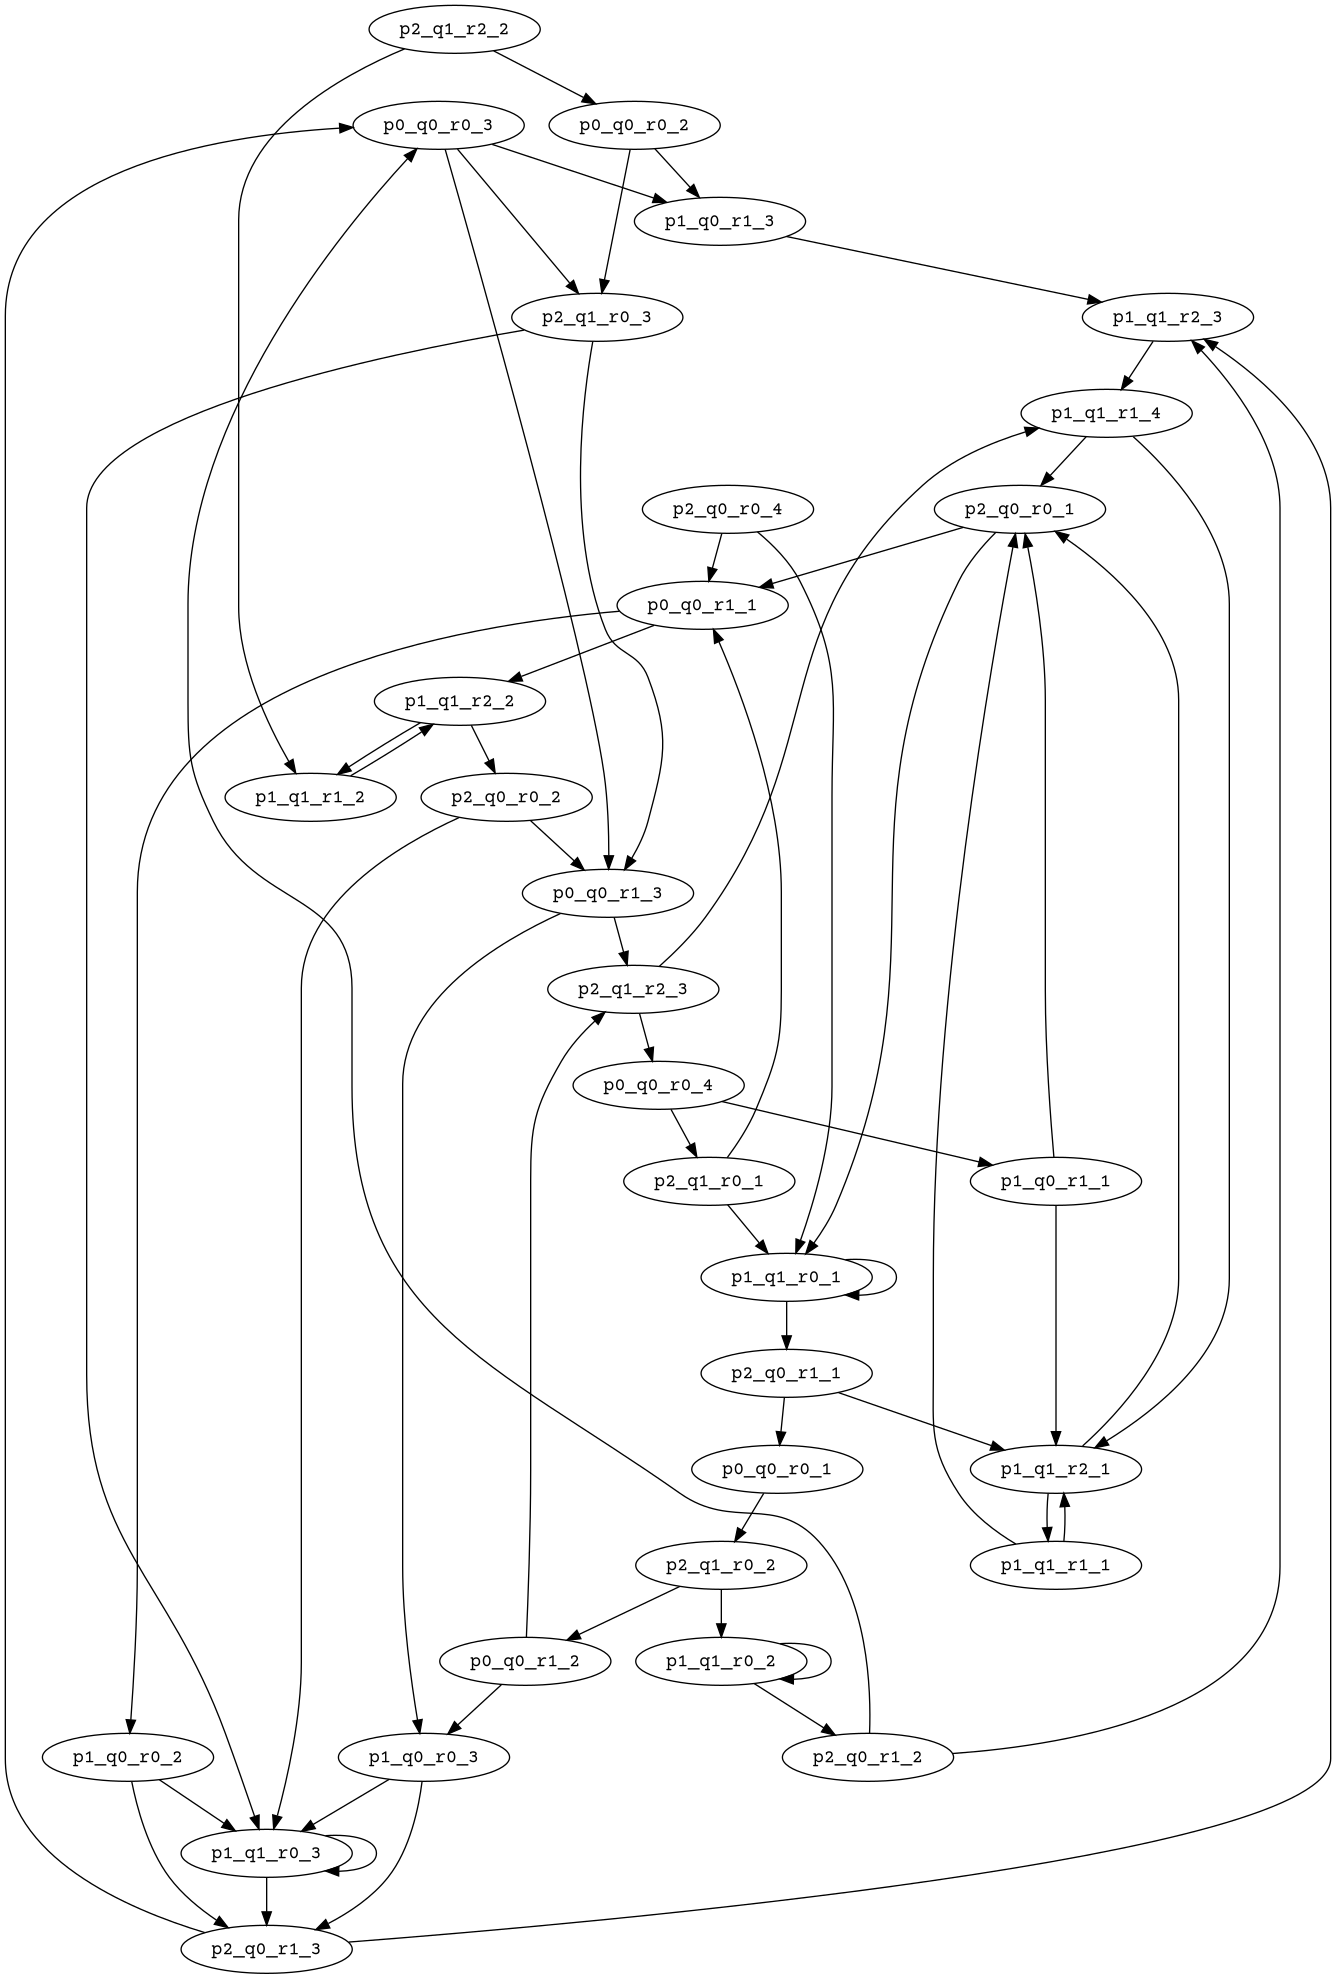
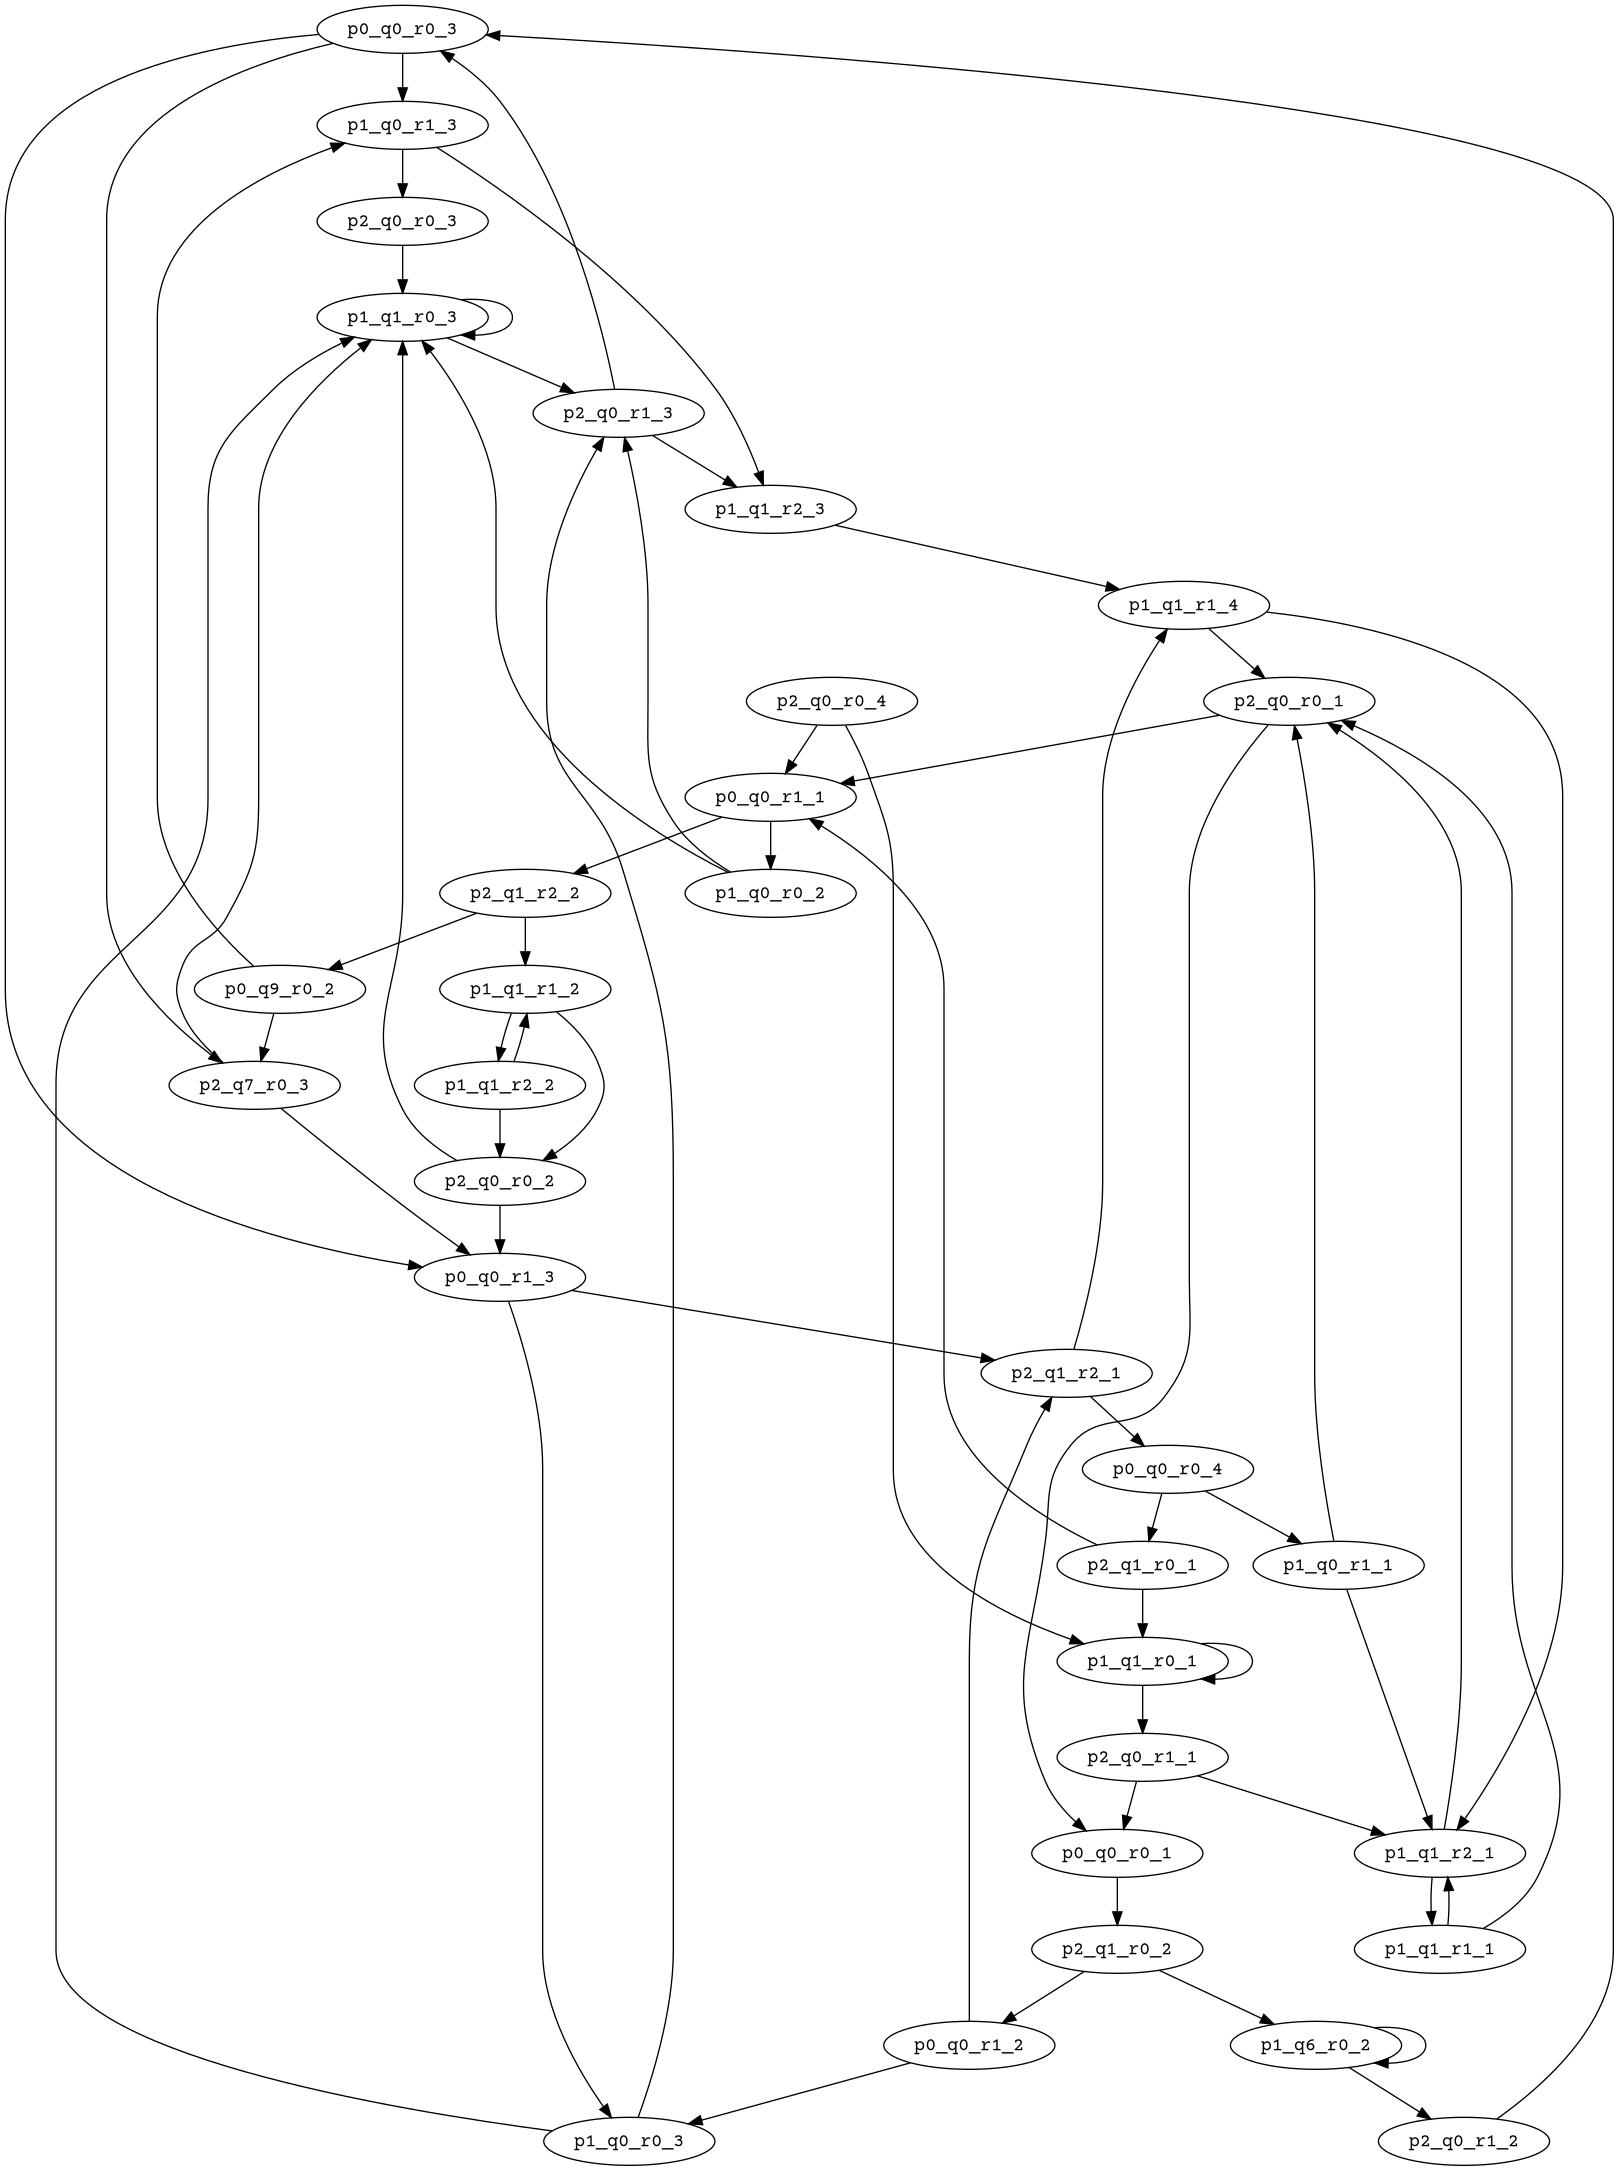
(635, 125) -> (280, 989)
none -> (403, 221)
(597, 317) -> (255, 1085)
(588, 651) -> (654, 843)
(893, 883) -> (1190, 1306)
(633, 989) -> (1067, 1373)
none -> (604, 1084)
(1280, 1153) -> none
(721, 1661) -> (1316, 2045)
